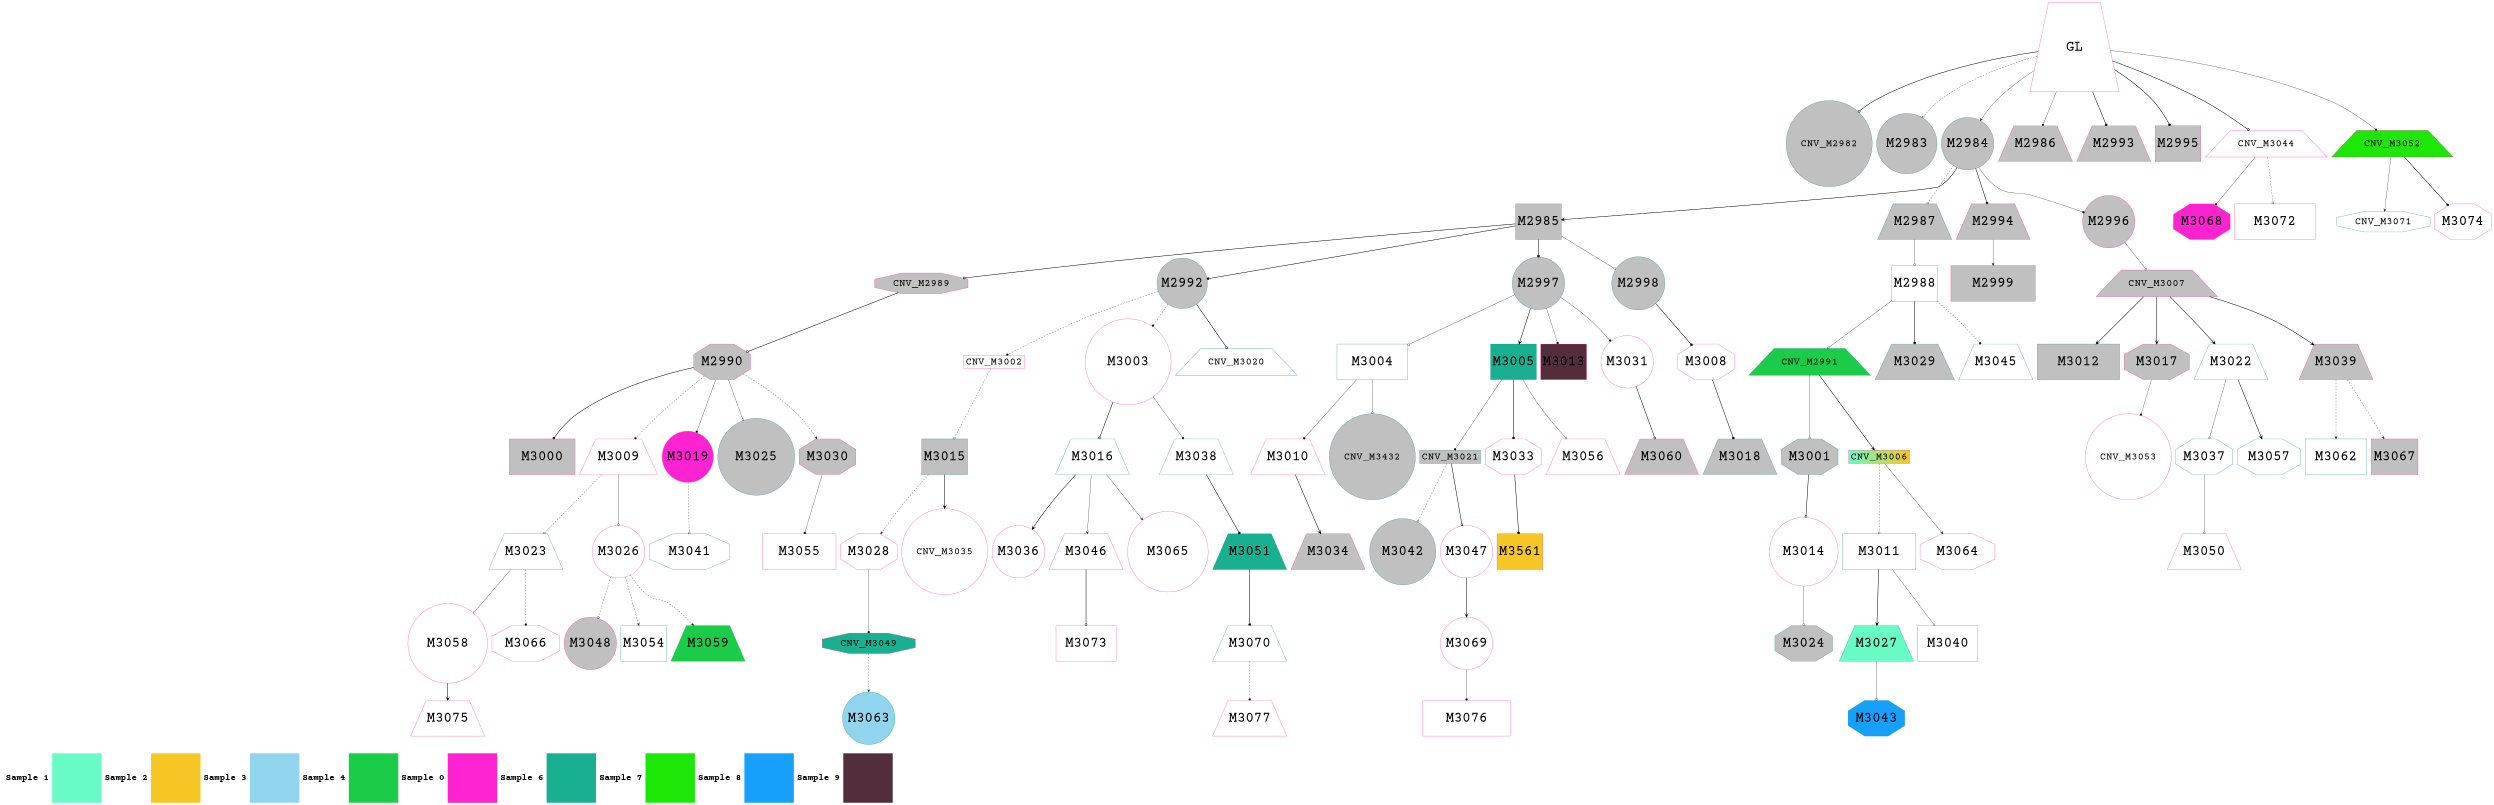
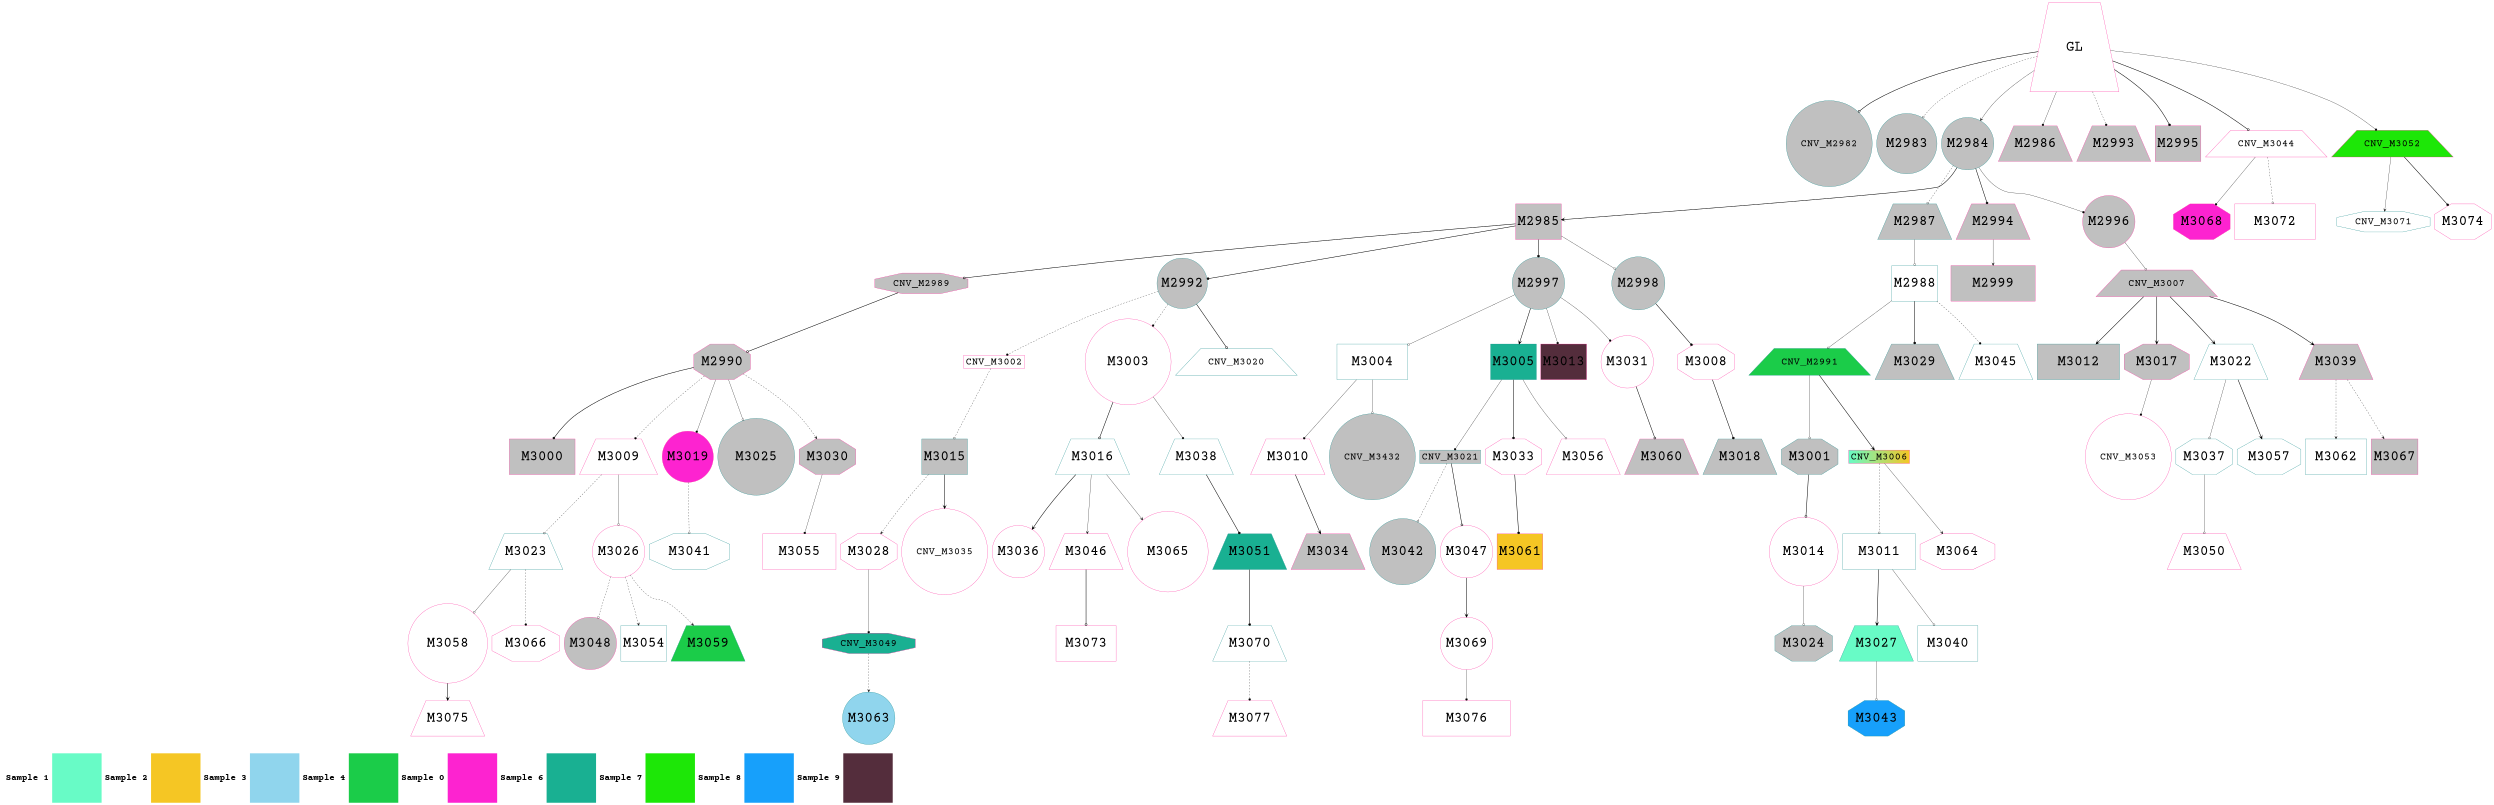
(2099, 108) -> (2099, 108)
(1520, 552) -> (1520, 552)
